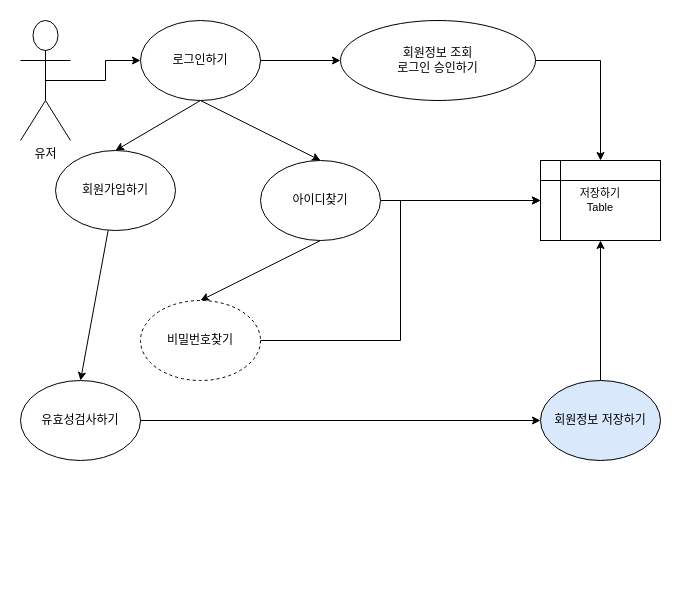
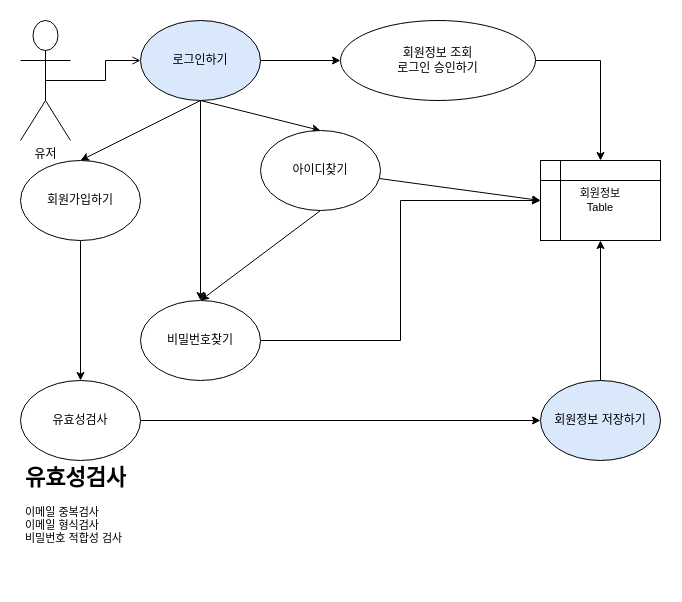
(132, 61) -> (134, 61)
(201, 61) -> (201, 61)
(116, 191) -> (81, 201)
none -> (201, 198)
(321, 201) -> (321, 171)
(601, 201) -> (601, 201)
(201, 341) -> (201, 341)
(81, 421) -> (81, 421)
none -> (116, 521)
